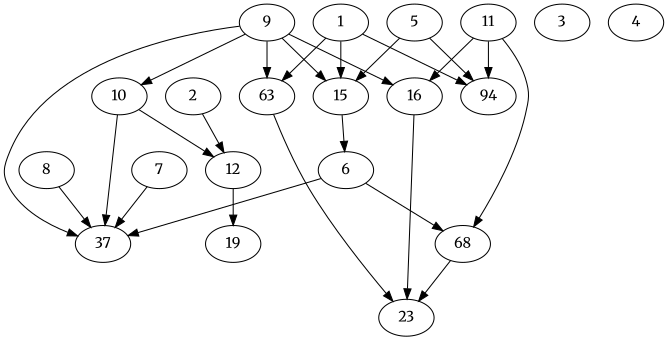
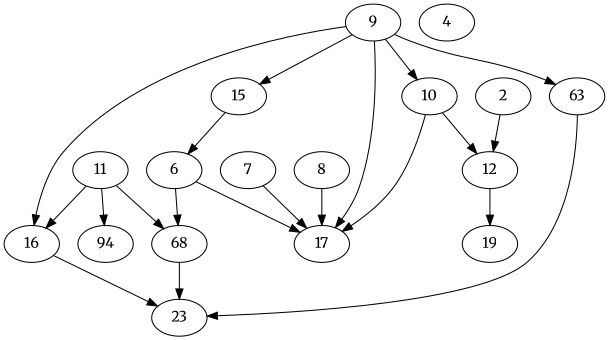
(341, 23) -> none
(415, 23) -> none
(562, 23) -> none
(103, 244) -> (322, 244)
